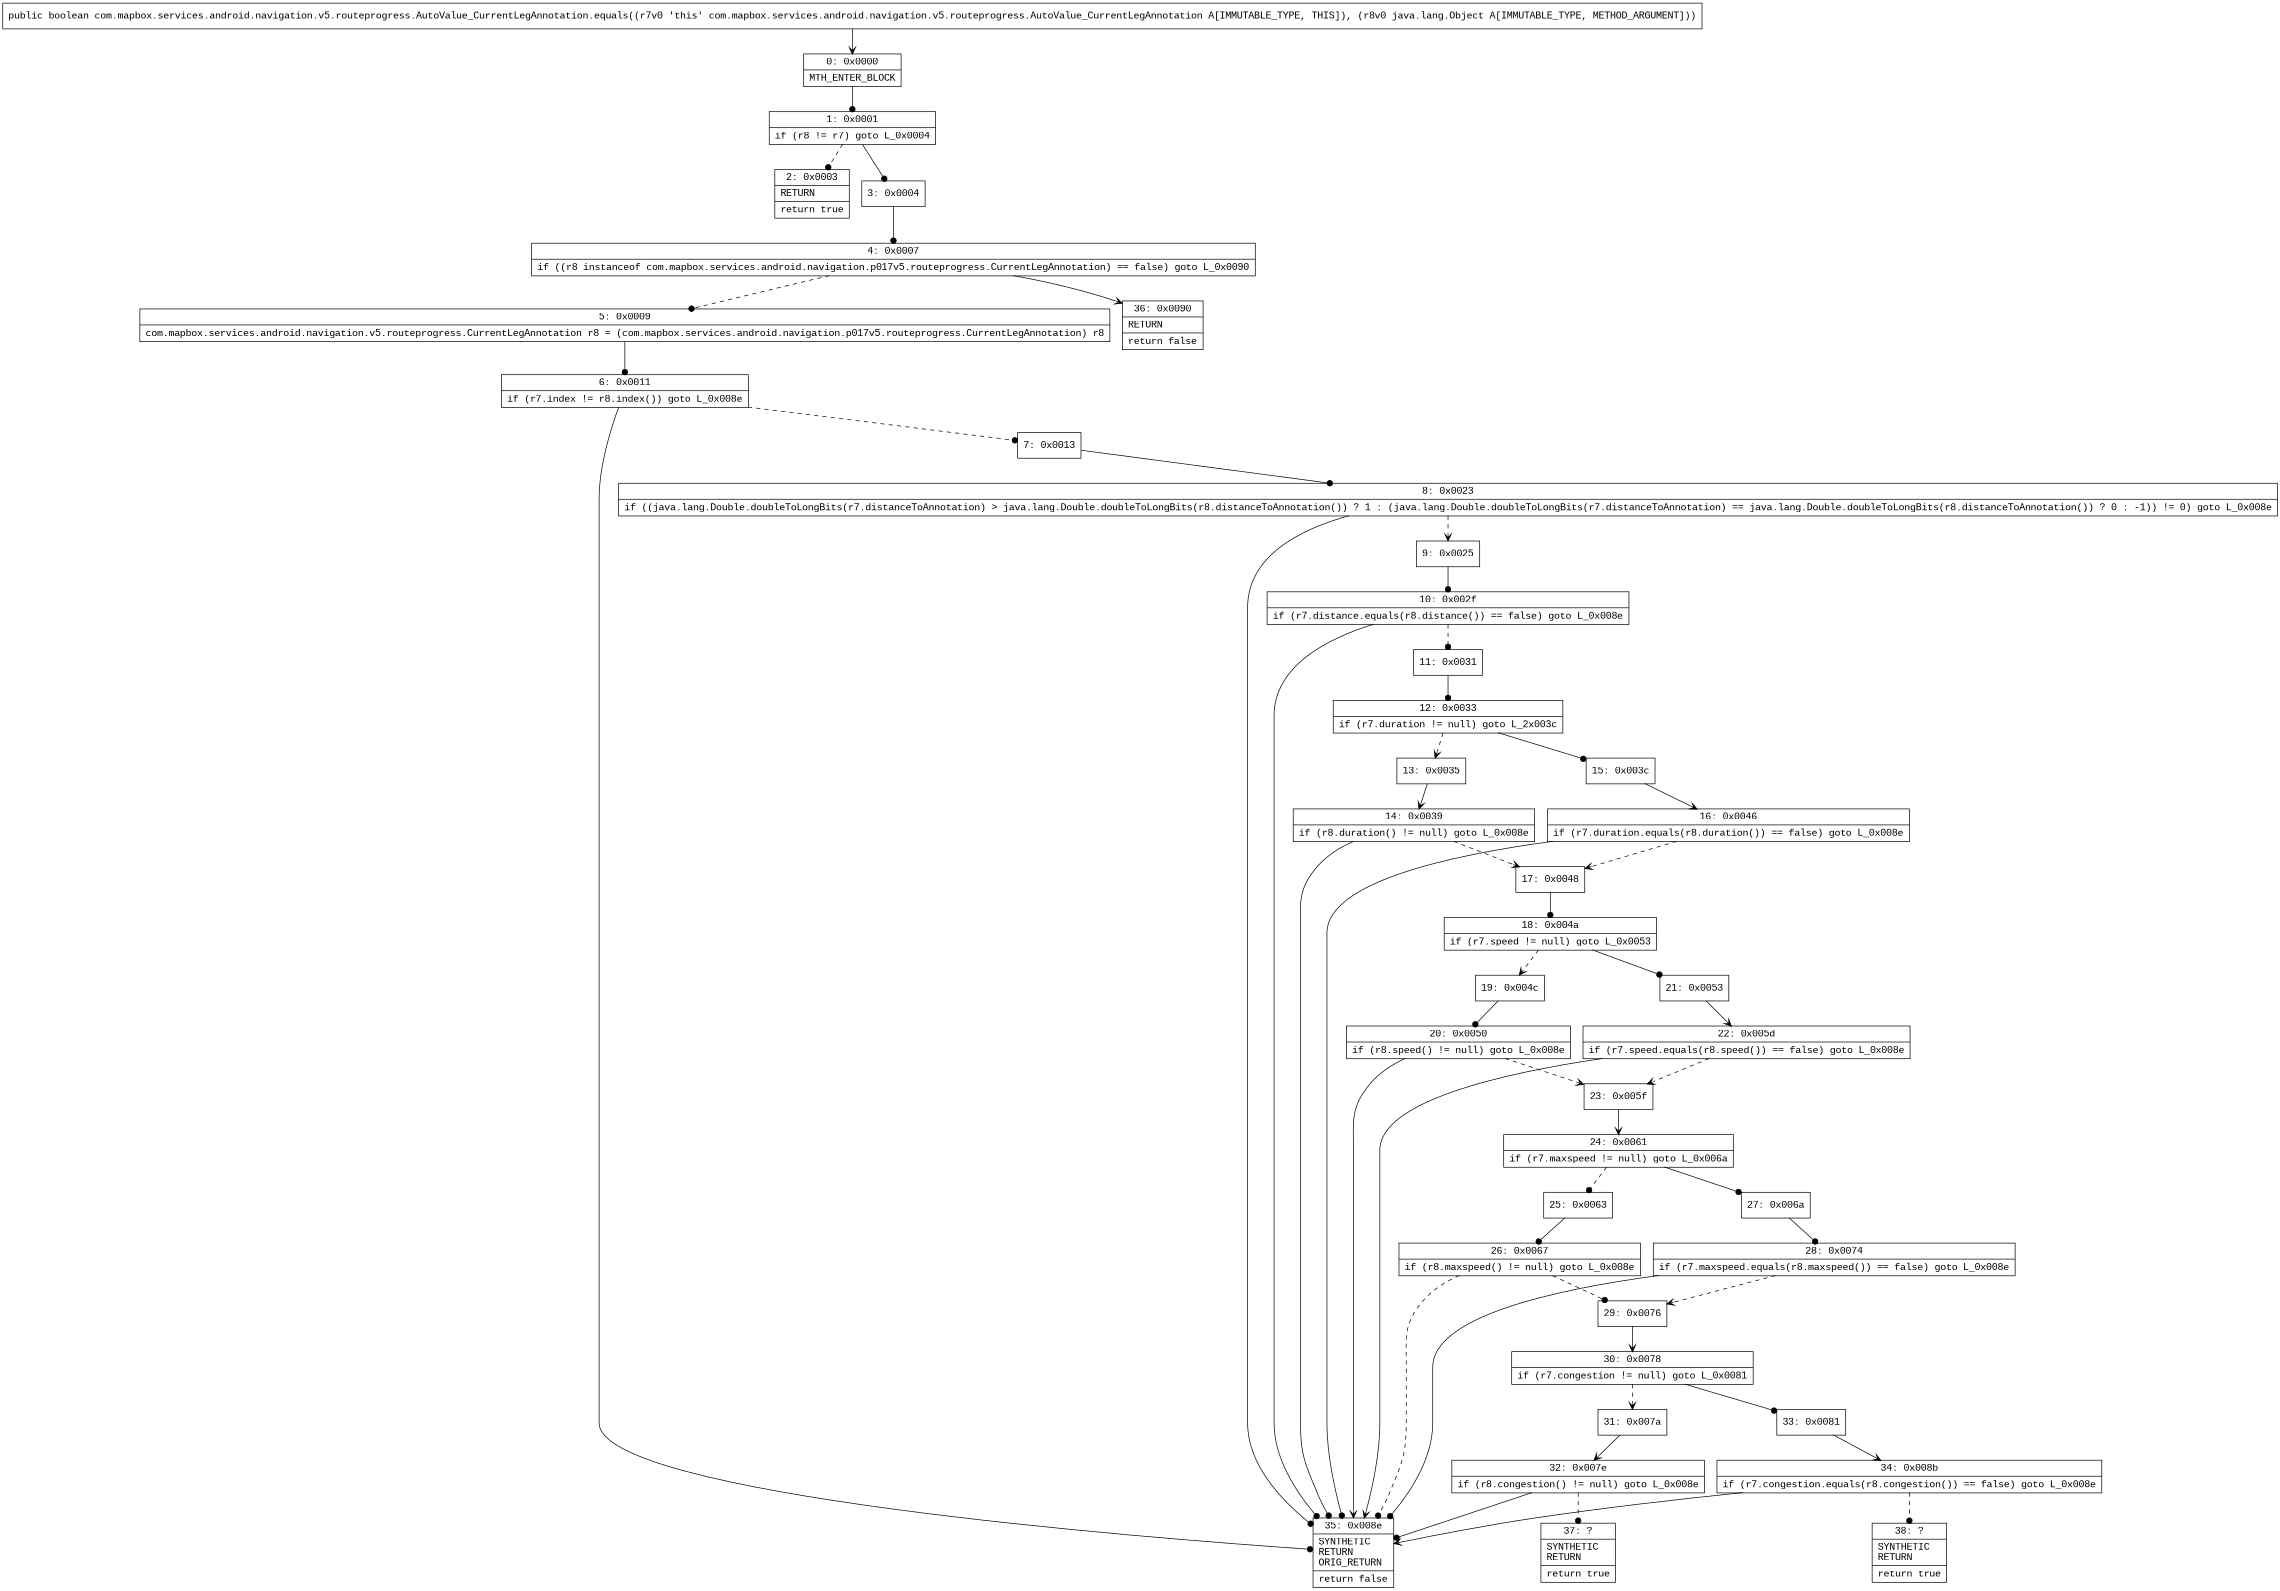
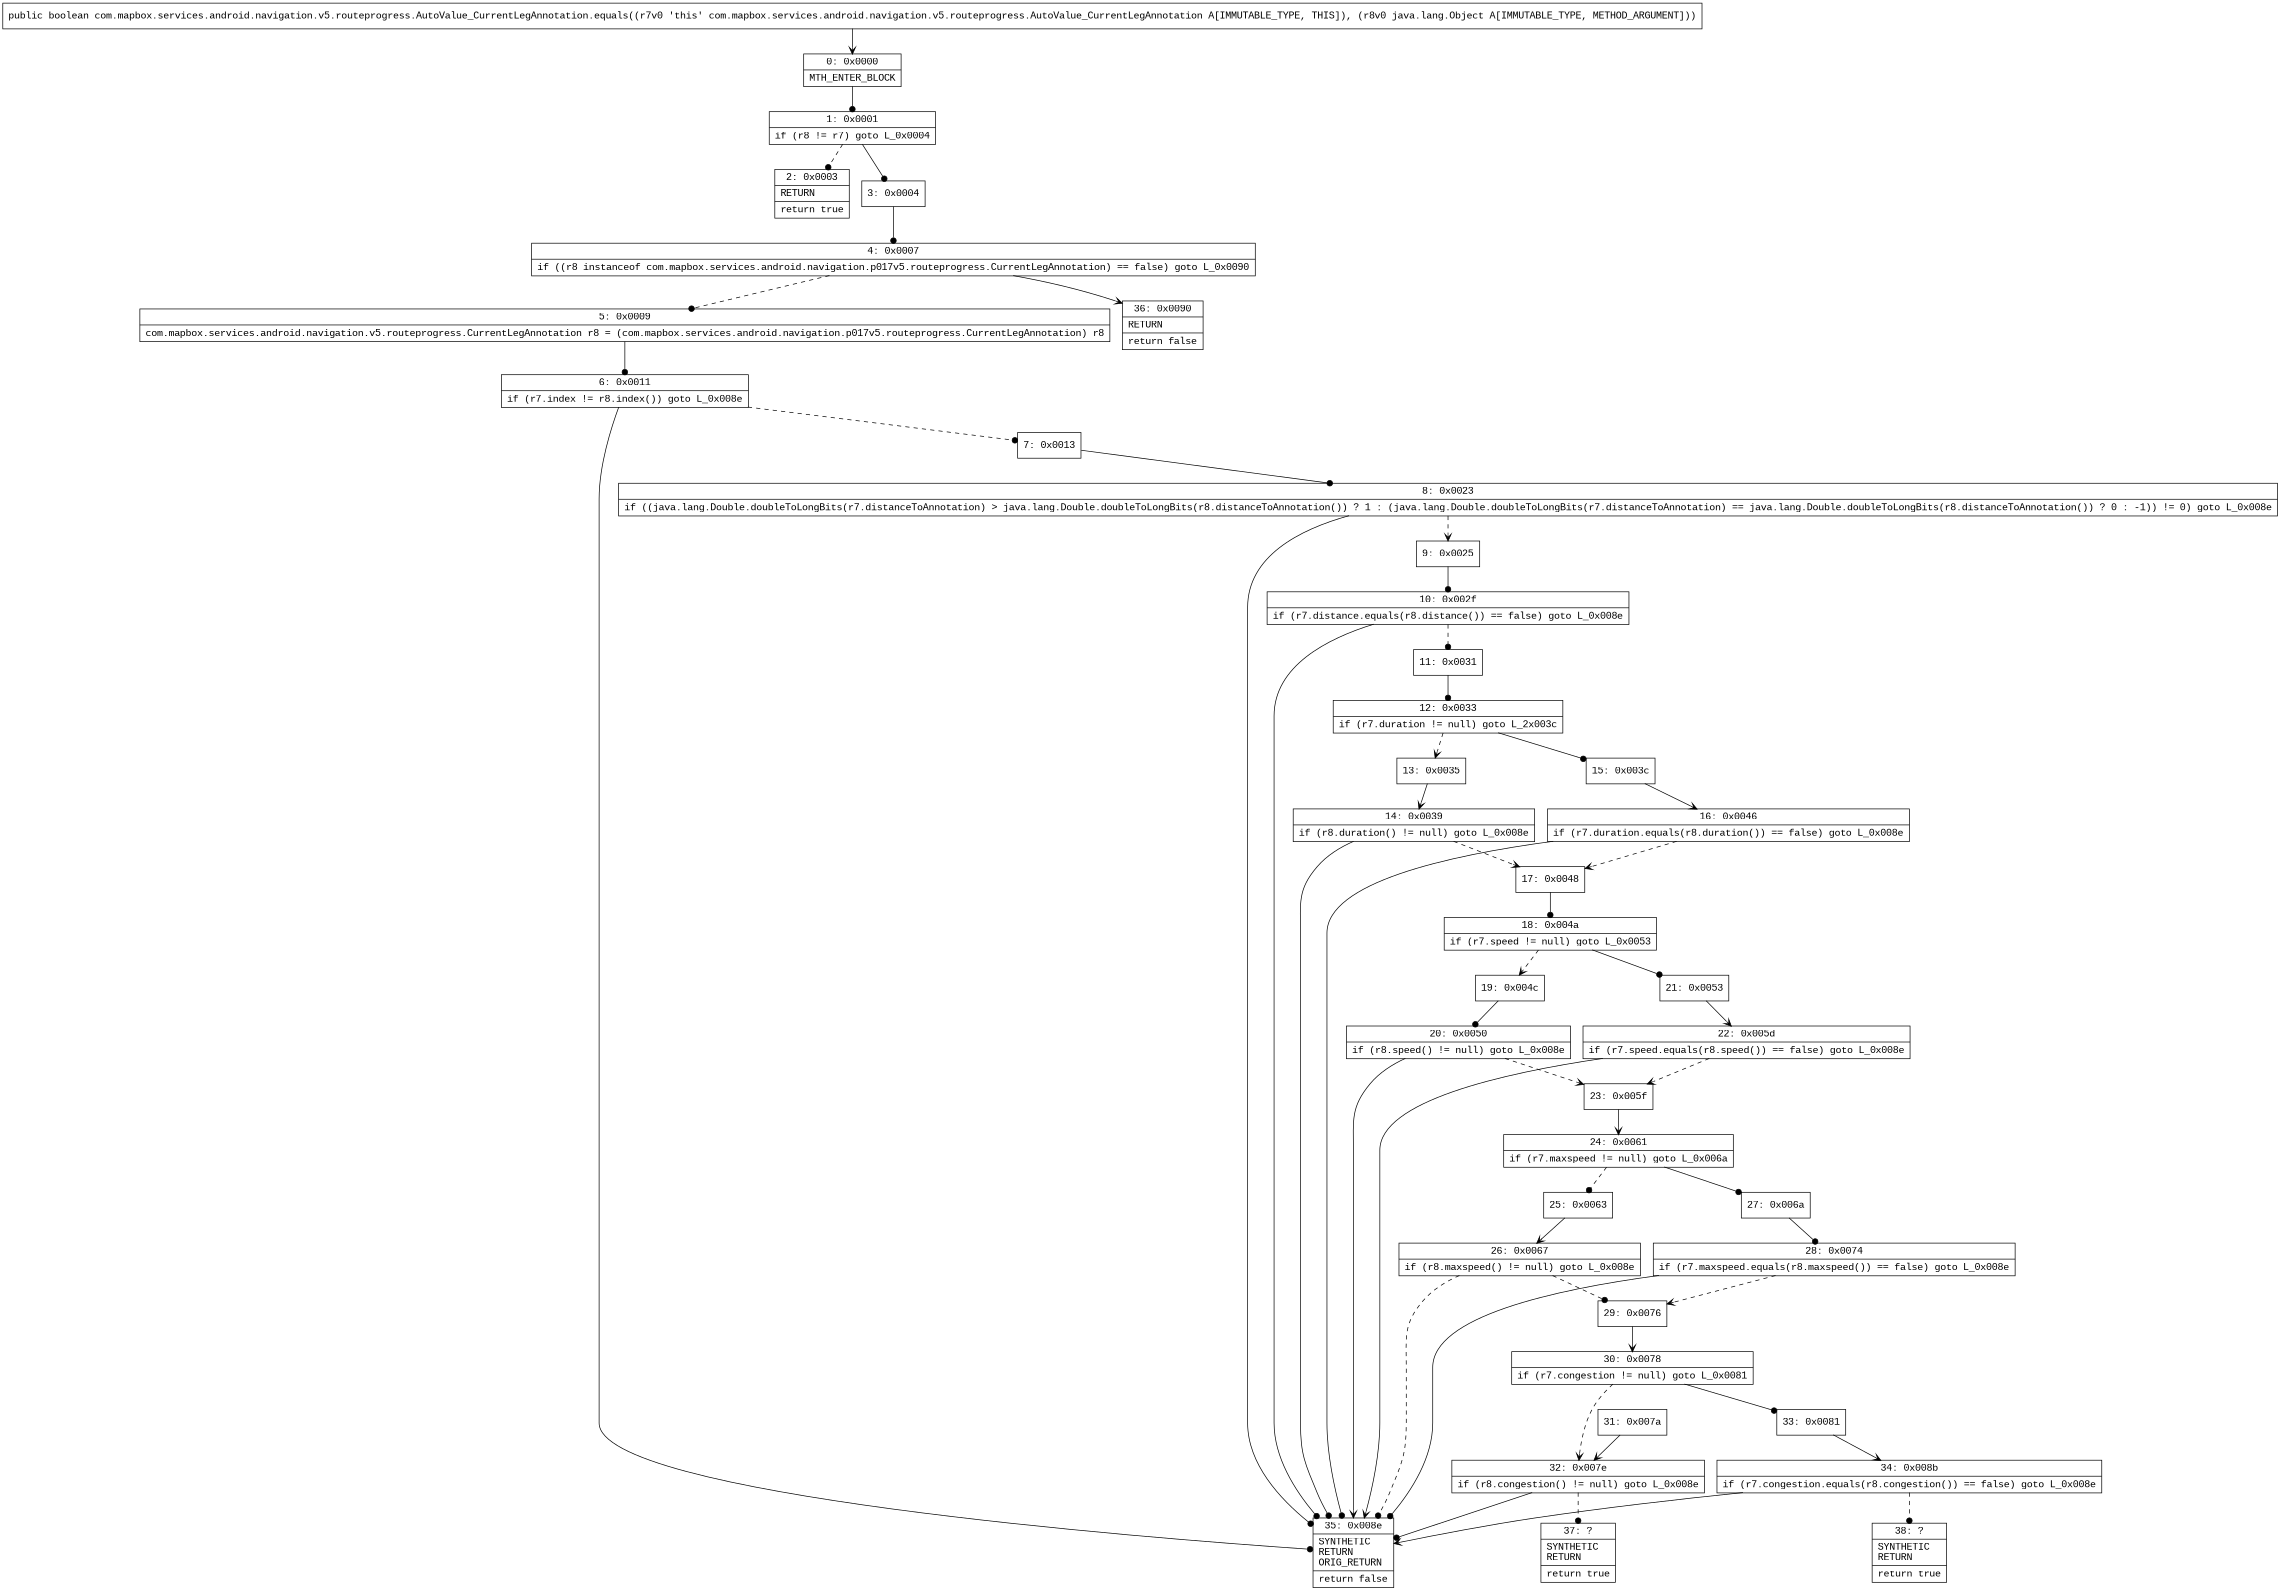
(1553, 1229) -> (1553, 1229)
(1632, 1393) -> (1589, 1415)
